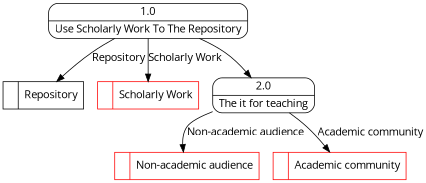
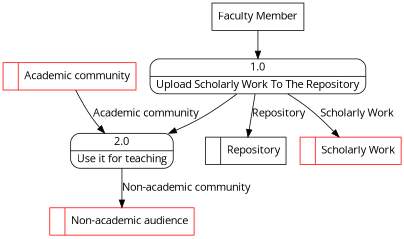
none -> (258, 17)
(148, 29) -> (258, 85)
(264, 104) -> (122, 159)
(308, 128) -> (87, 110)
(245, 133) -> (186, 188)
